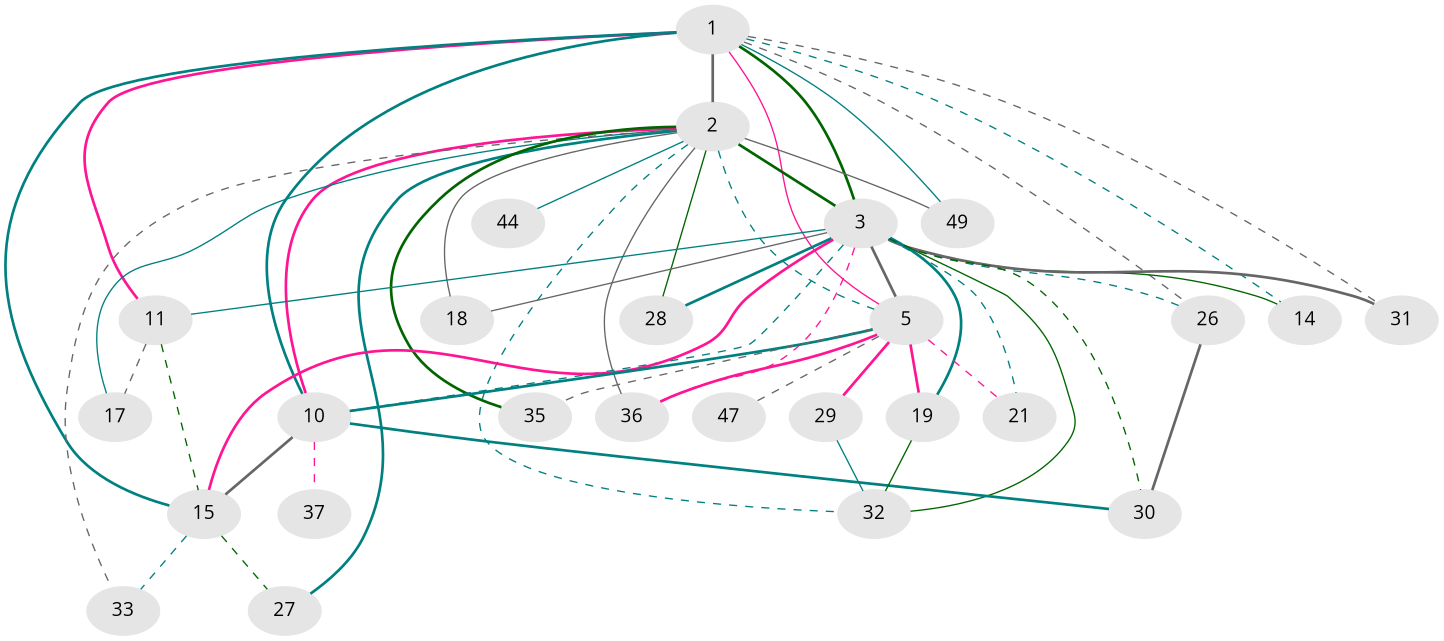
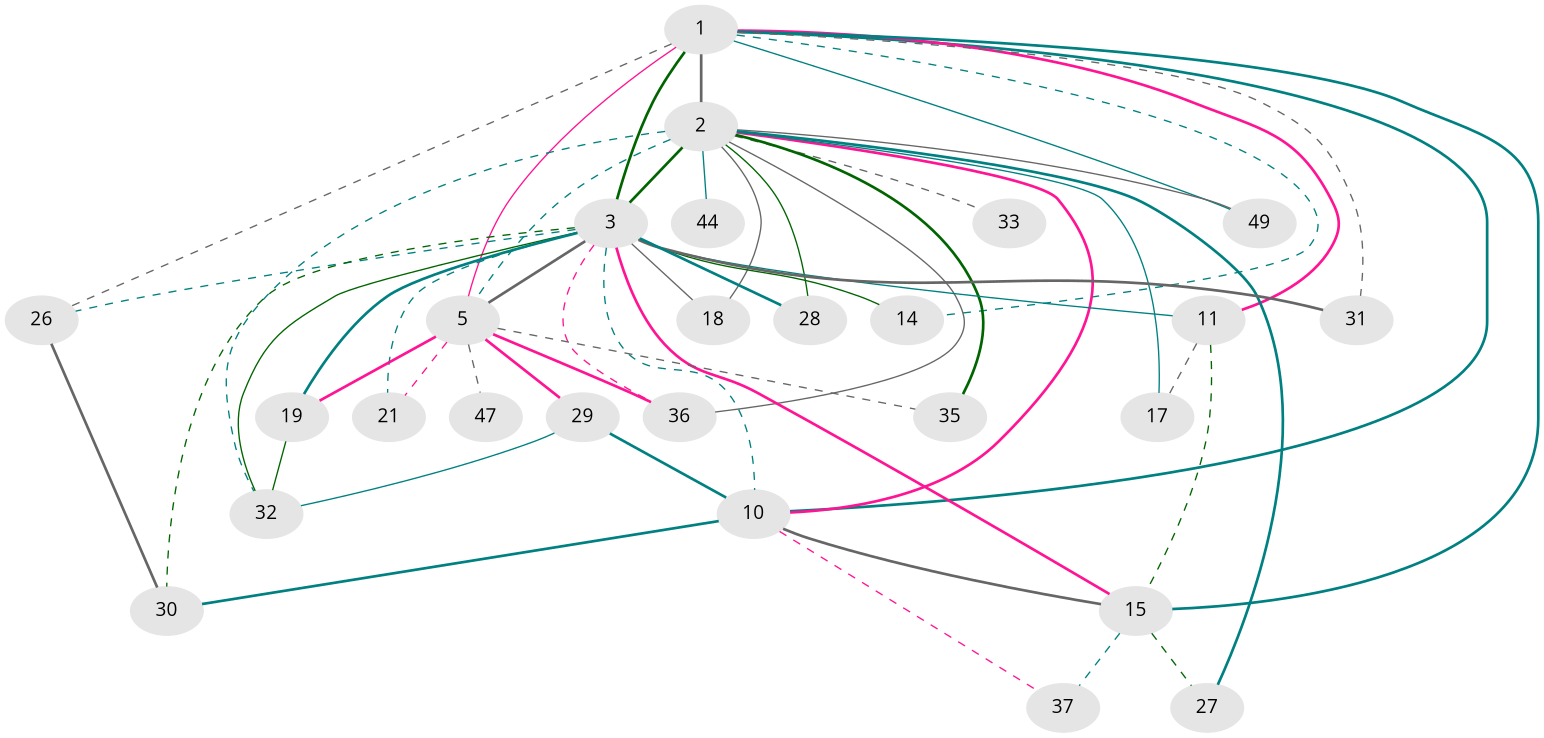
(612, 374) -> (668, 466)
(164, 563) -> (1100, 659)
